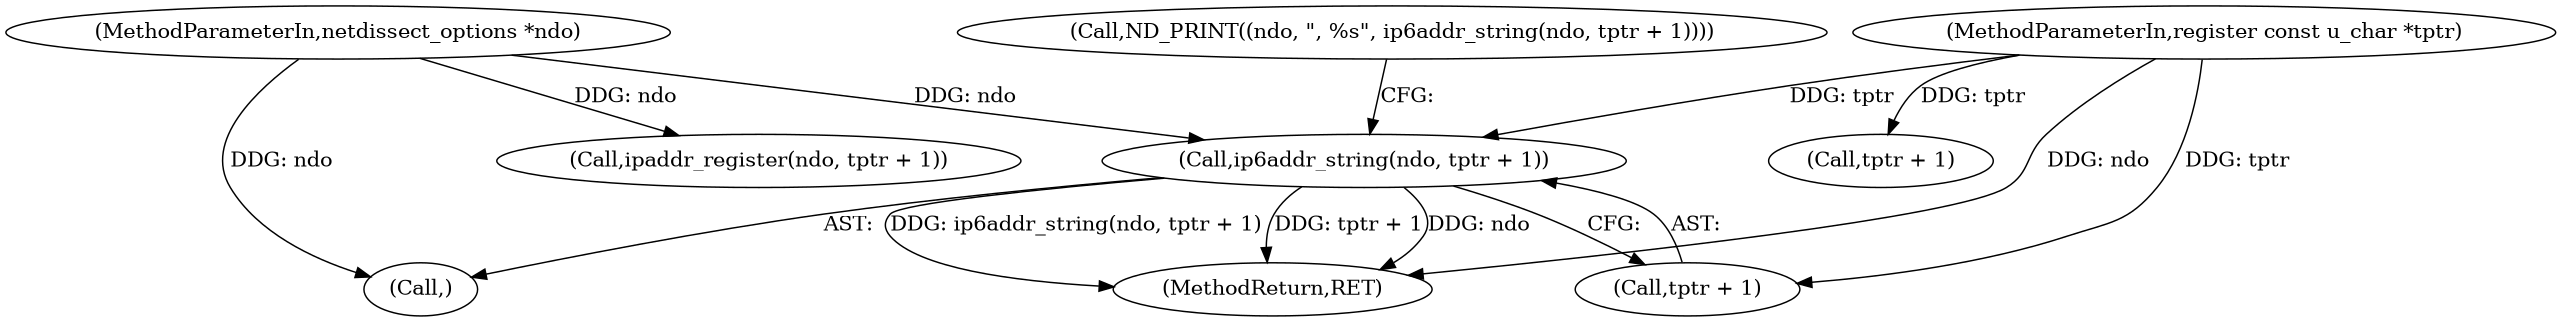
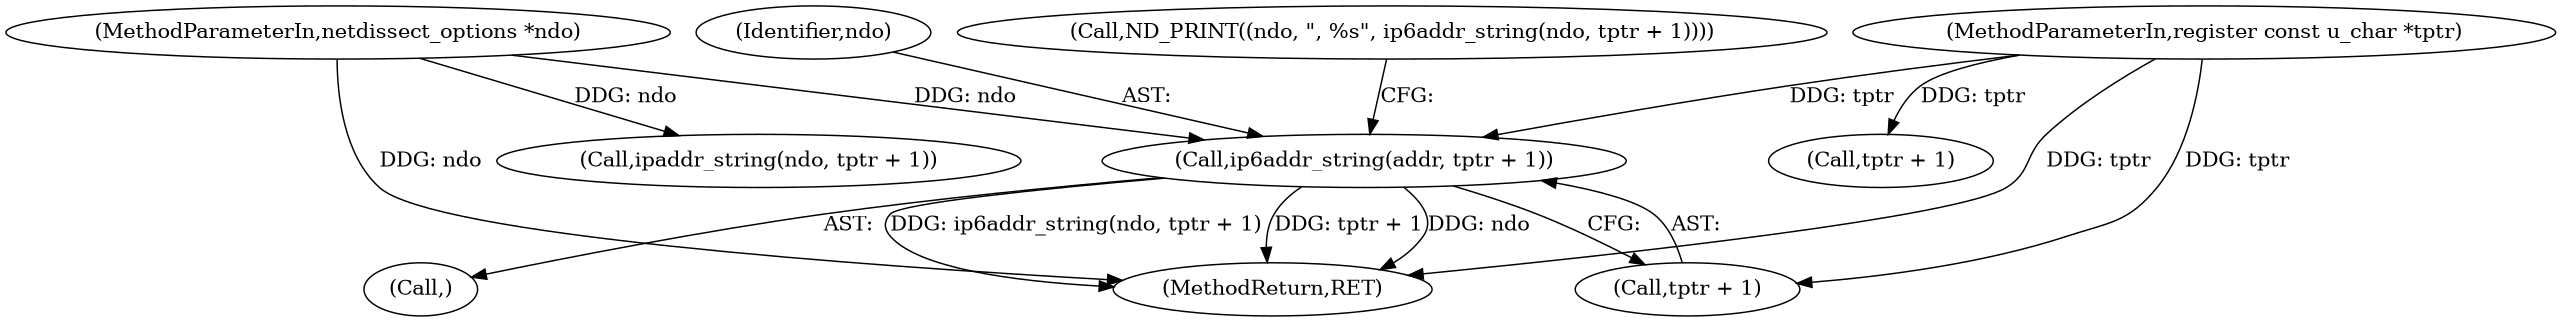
none -> (813, 32)
(759, 161) -> (759, 161)
(1364, 161) -> (1364, 161)
(2099, 161) -> (2099, 161)
(230, 186) -> (693, 248)
